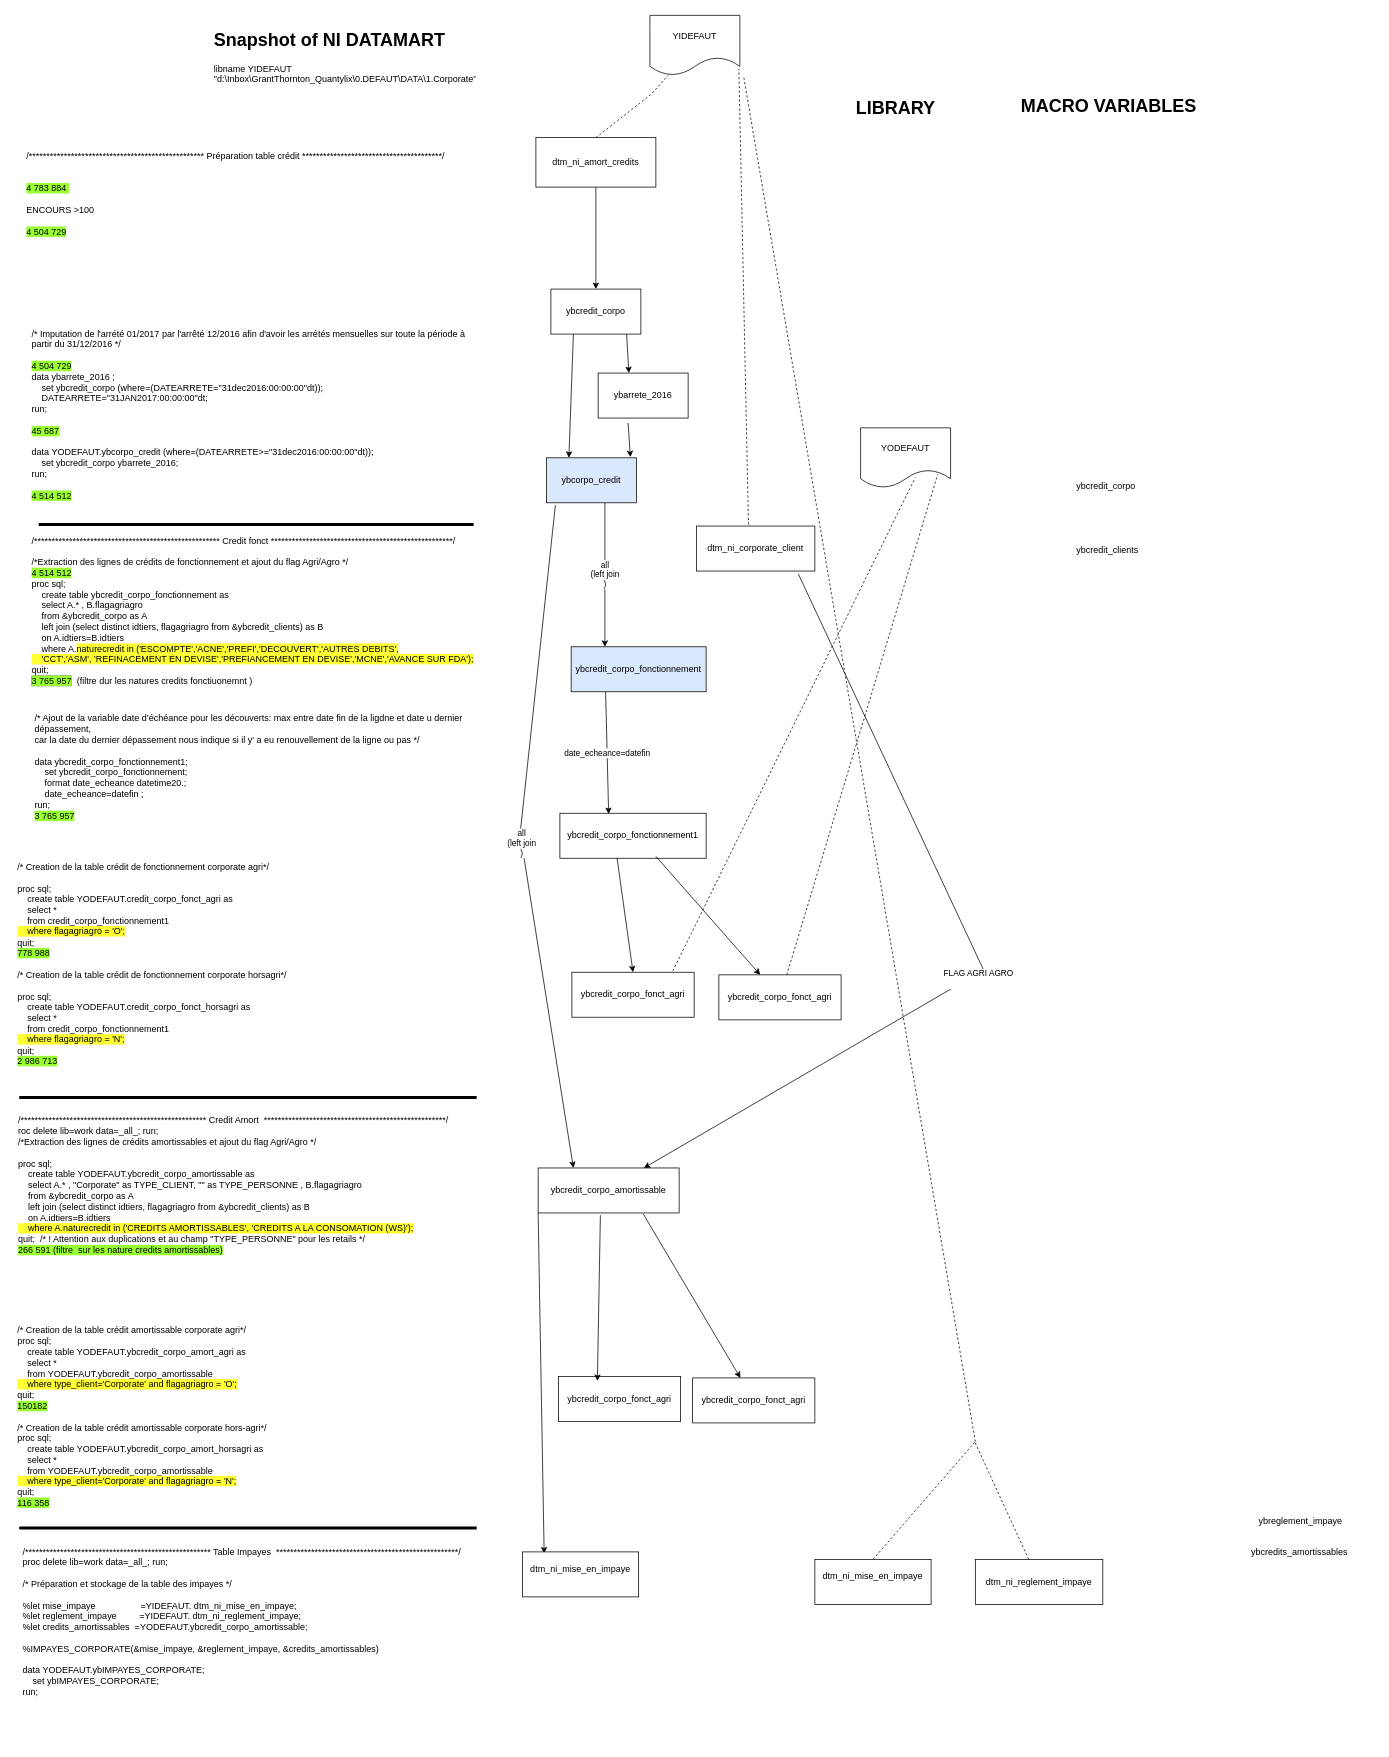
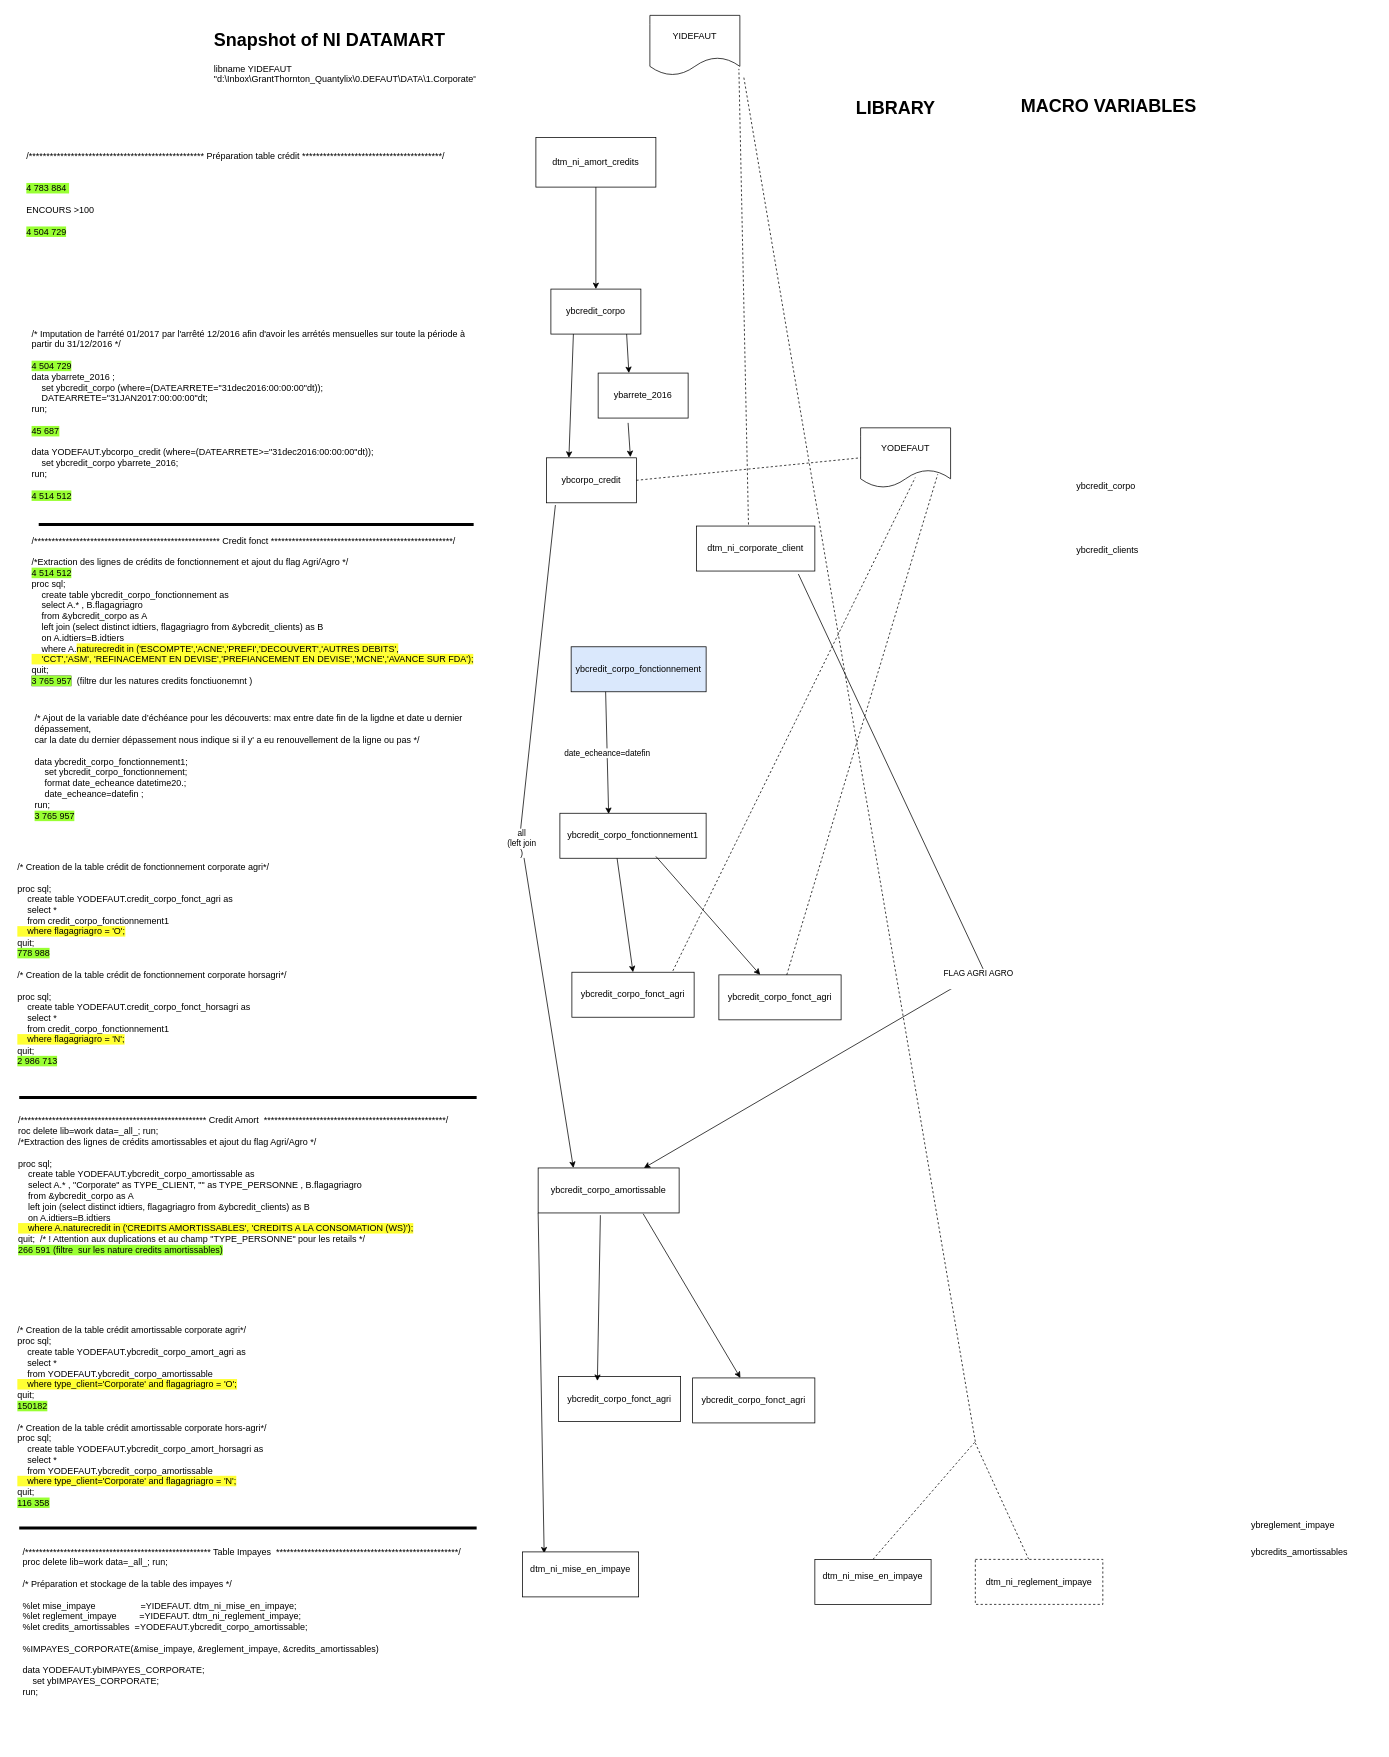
(633, 108) -> none
none -> (748, 469)
(591, 480) -> (591, 480)
(605, 574) -> none
(1311, 1524) -> (1303, 1528)
(1039, 1582) -> (1039, 1582)
